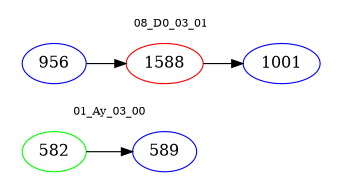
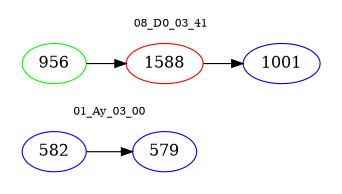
(171, 24) -> (171, 24)
(54, 64) -> (54, 64)
(54, 152) -> (54, 152)
(165, 152) -> (165, 152)
